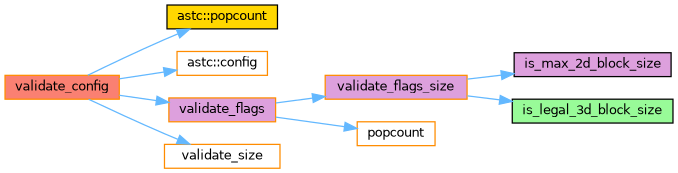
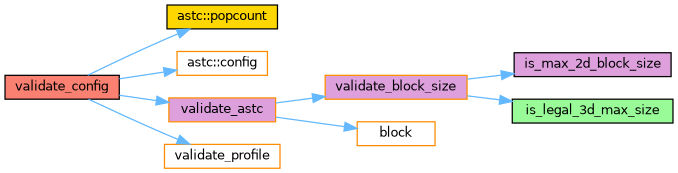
(62, 87) -> (62, 87)
(396, 87) -> (396, 87)
(222, 110) -> (222, 110)
(593, 111) -> (593, 111)
(396, 134) -> (396, 134)
(222, 156) -> (222, 156)
